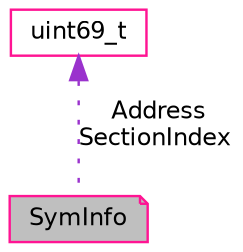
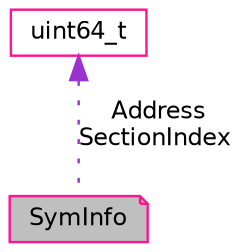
(79, 33) -> (79, 33)
